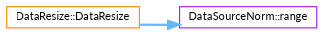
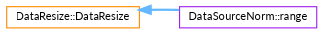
(154, 25) -> (165, 10)
